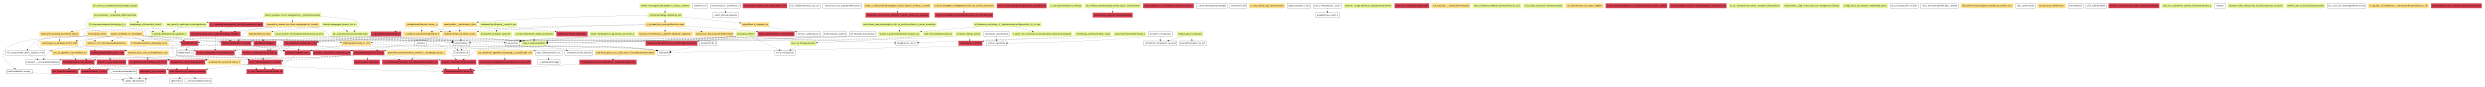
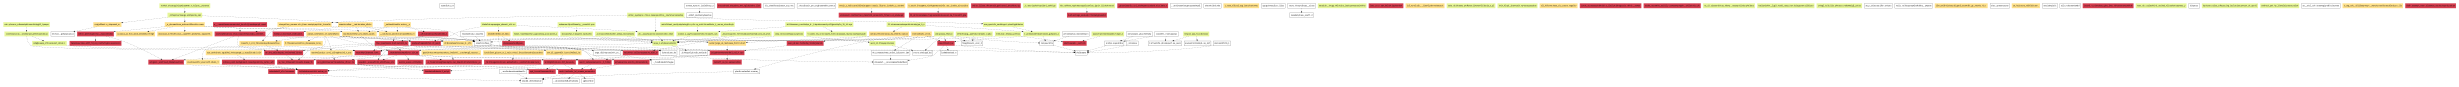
(897, 15) -> (872, 15)
(422, 25) -> (397, 25)
(158, 29) -> (210, 47)
none -> (805, 43)
(383, 47) -> (391, 57)
(265, 66) -> (335, 46)
